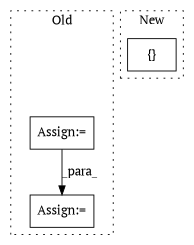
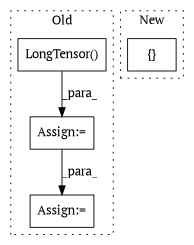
none -> (62, 55)
